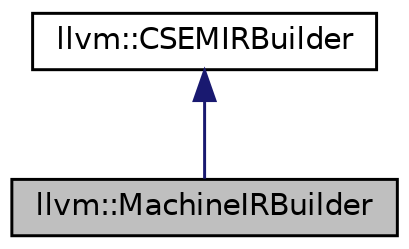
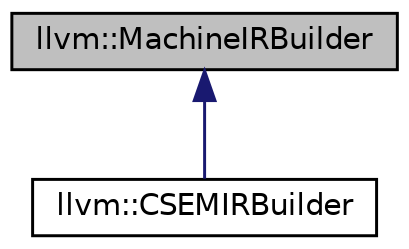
(205, 140) -> (205, 140)
